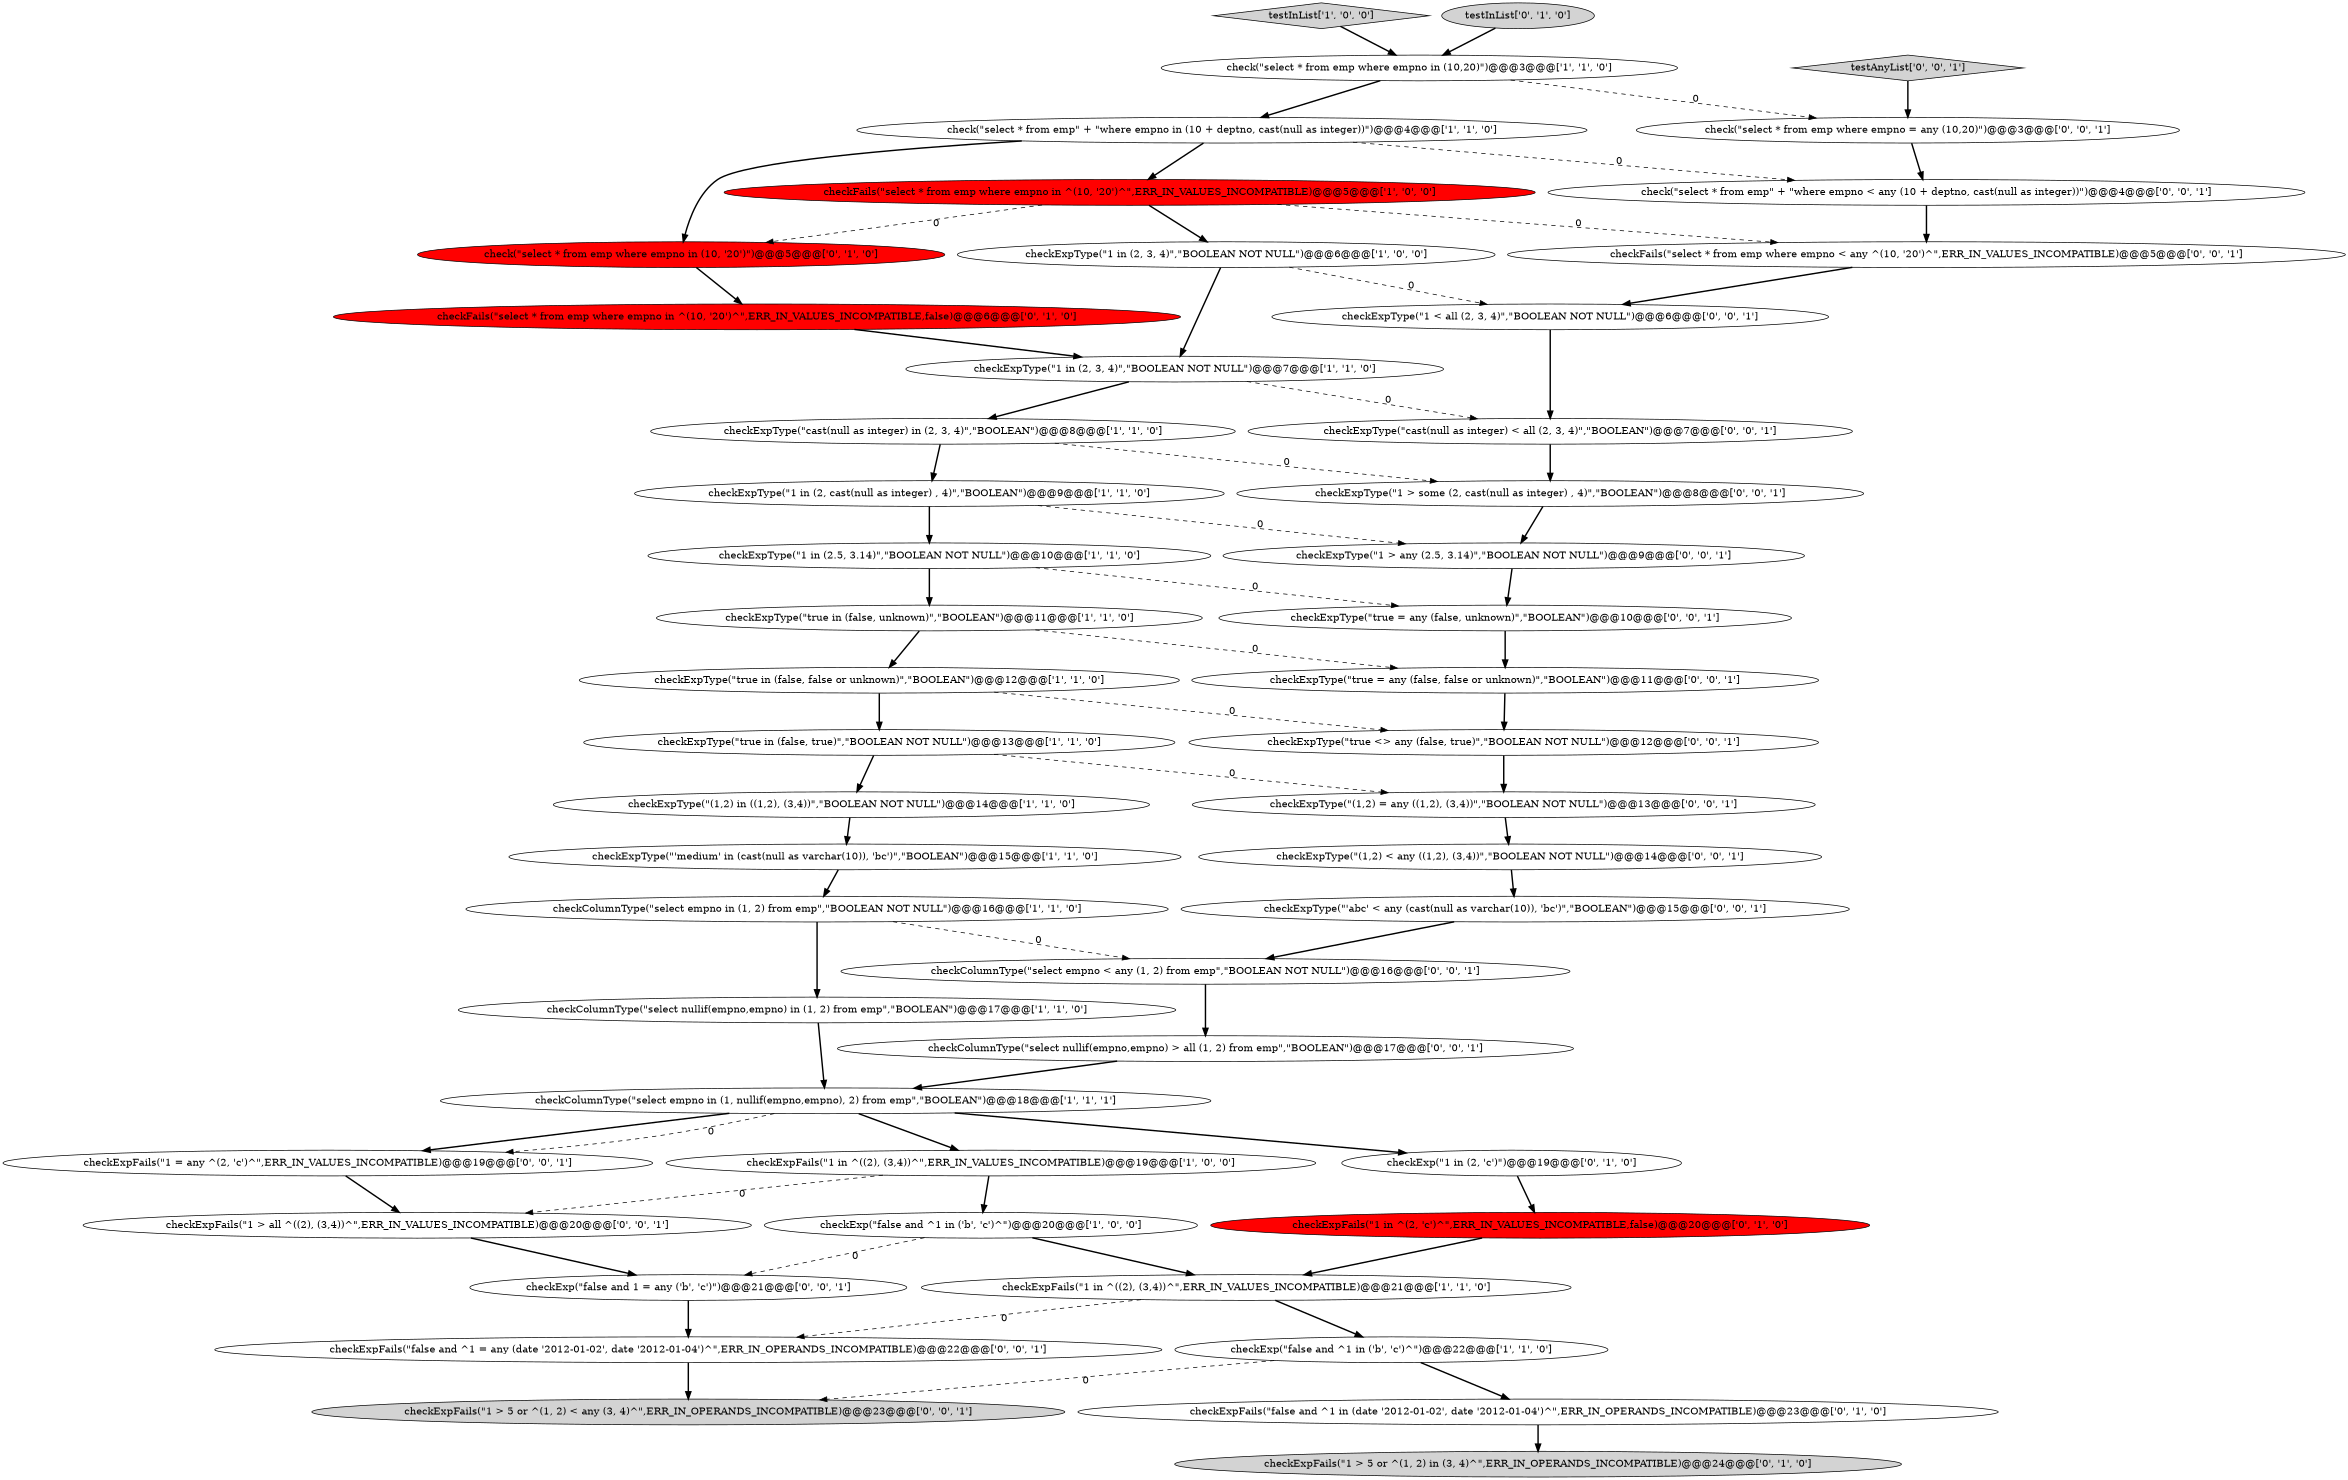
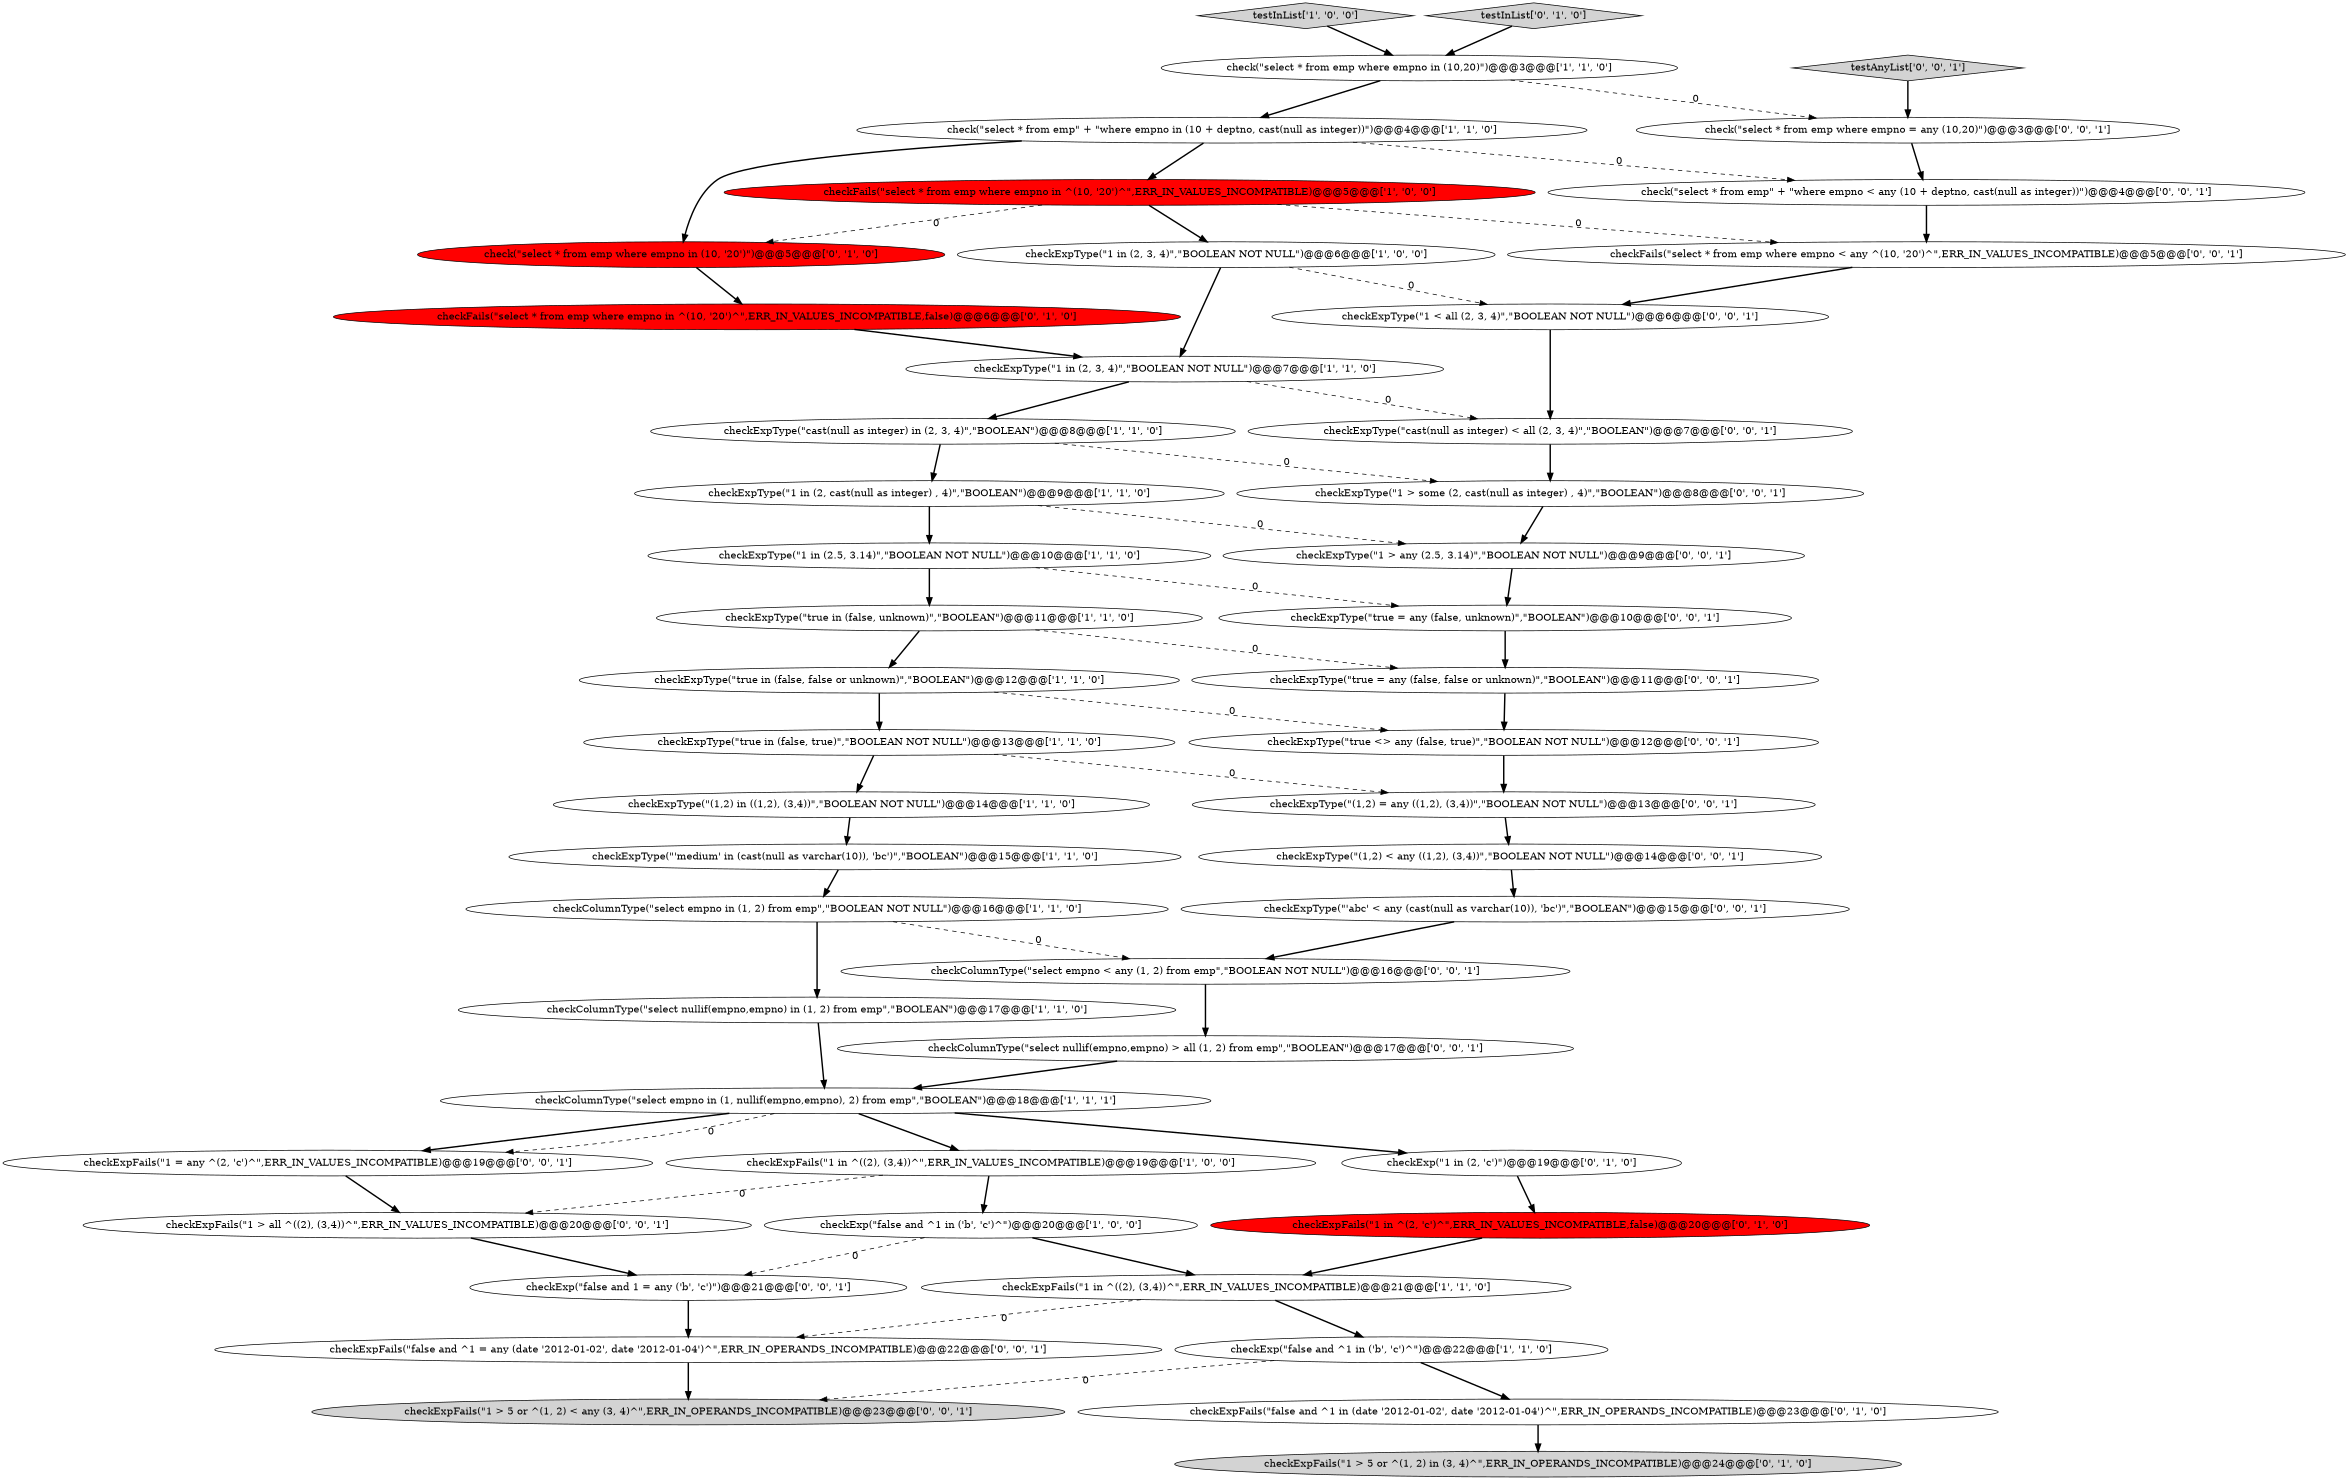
(1518, 16) -> (1534, 16)
